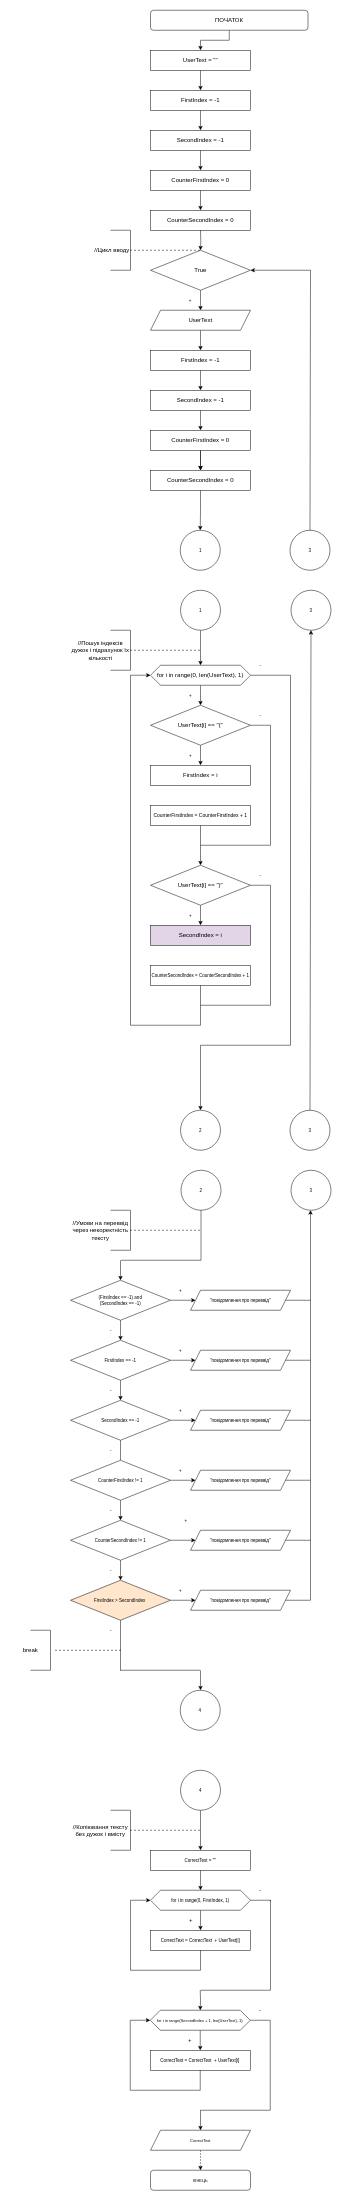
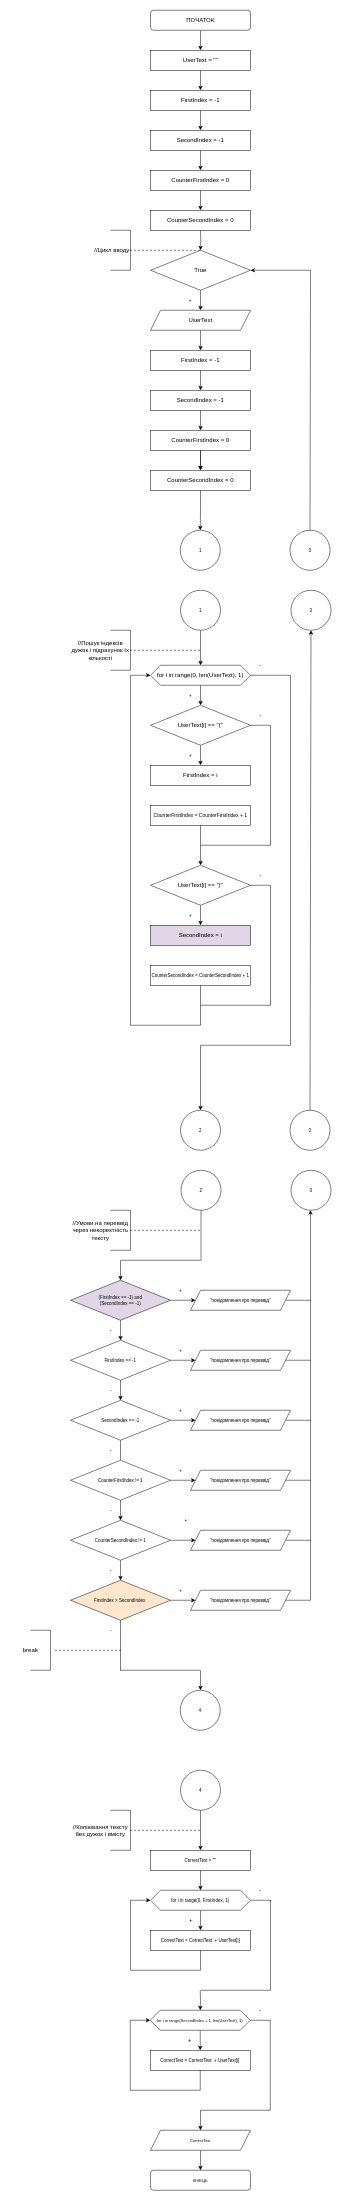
(229, 20) -> (200, 20)
(120, 1300) -> (120, 1300)
(200, 2158) -> (200, 2158)
